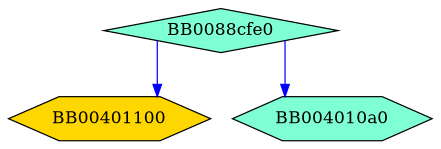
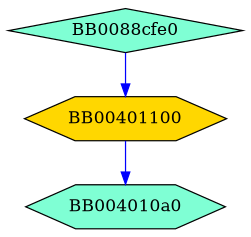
(285, 63) -> (126, 156)
